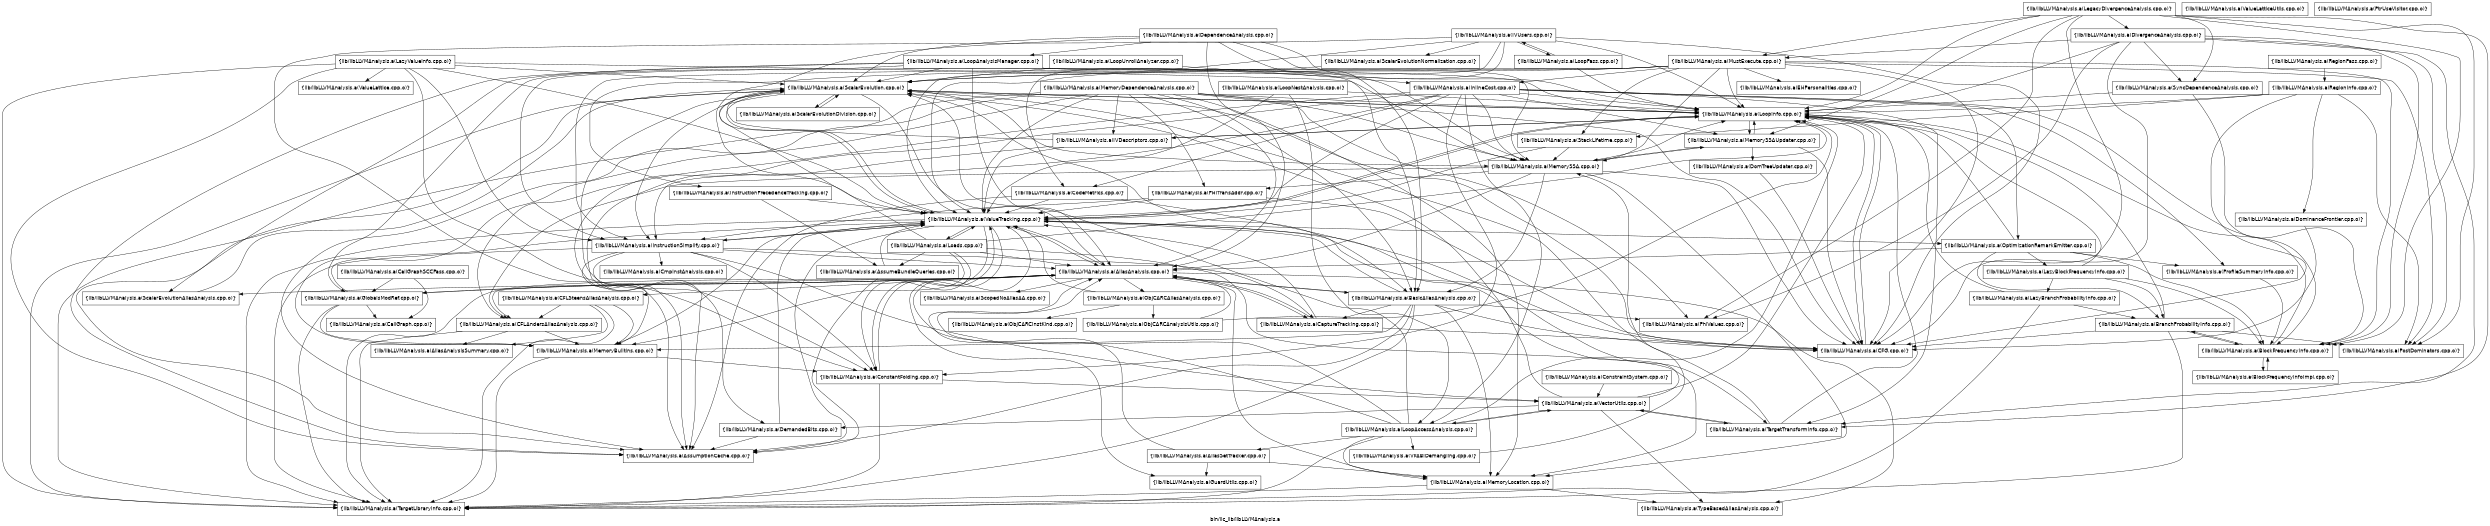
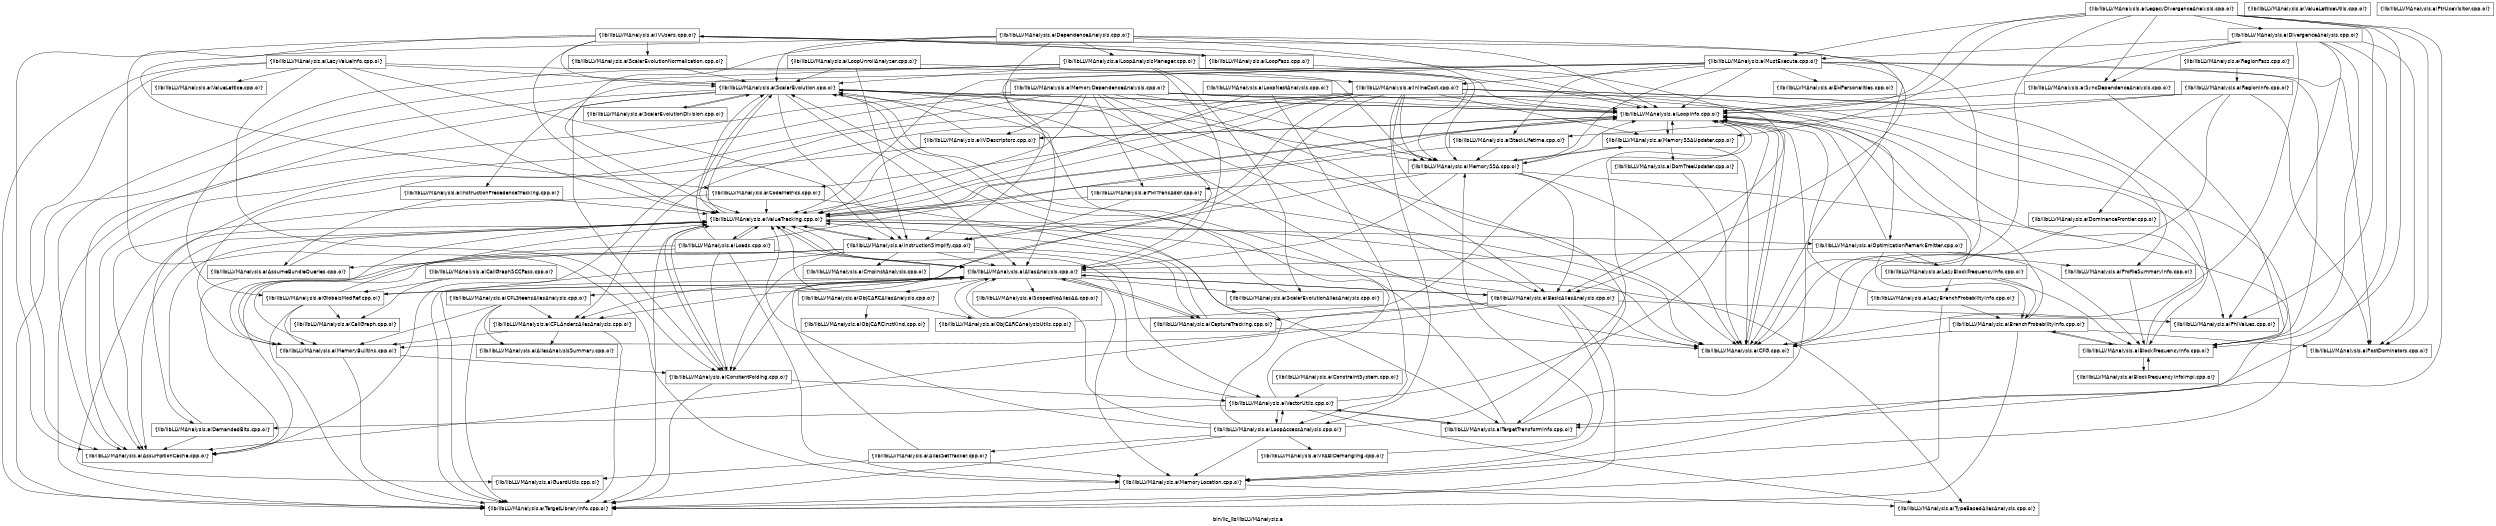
none -> (143, 256)
